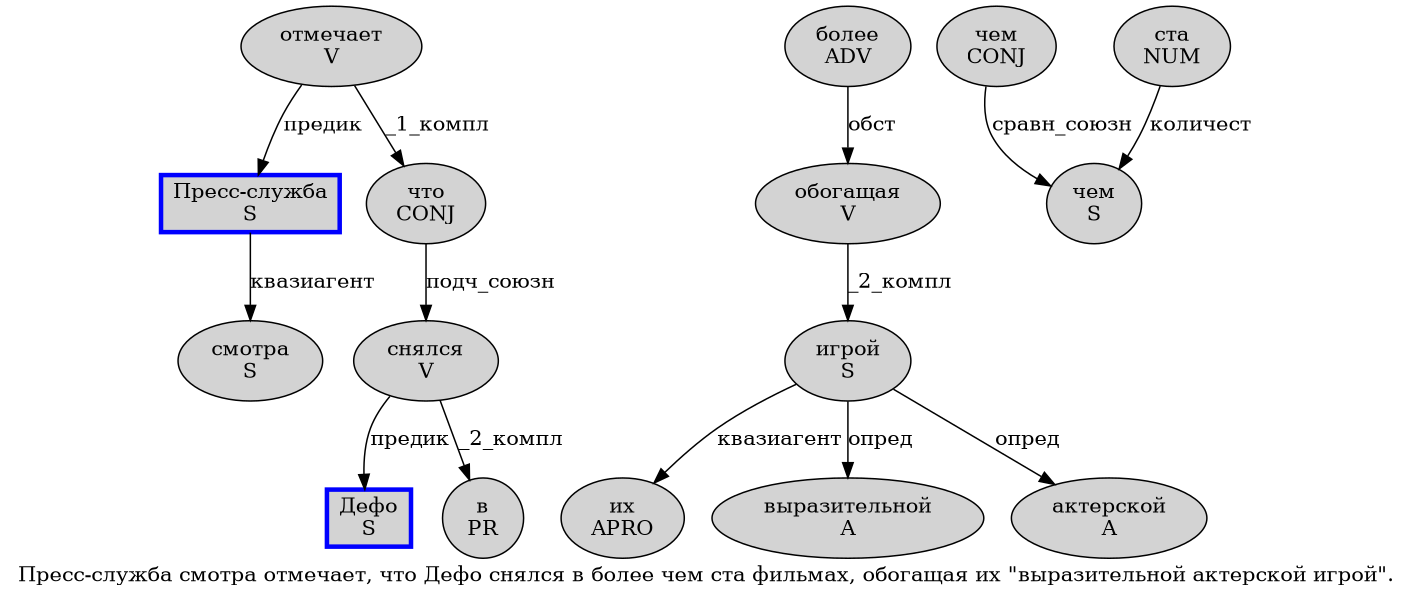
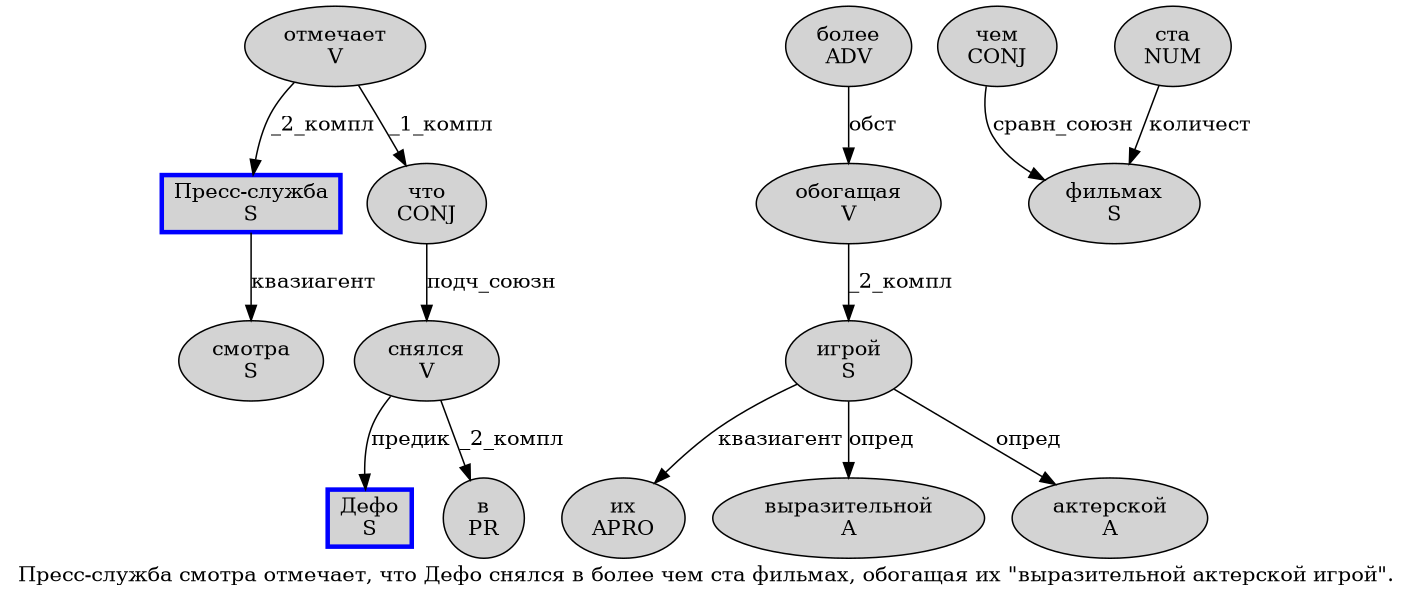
(323, 125) -> (323, 125)
(1094, 204) -> (1114, 204)
